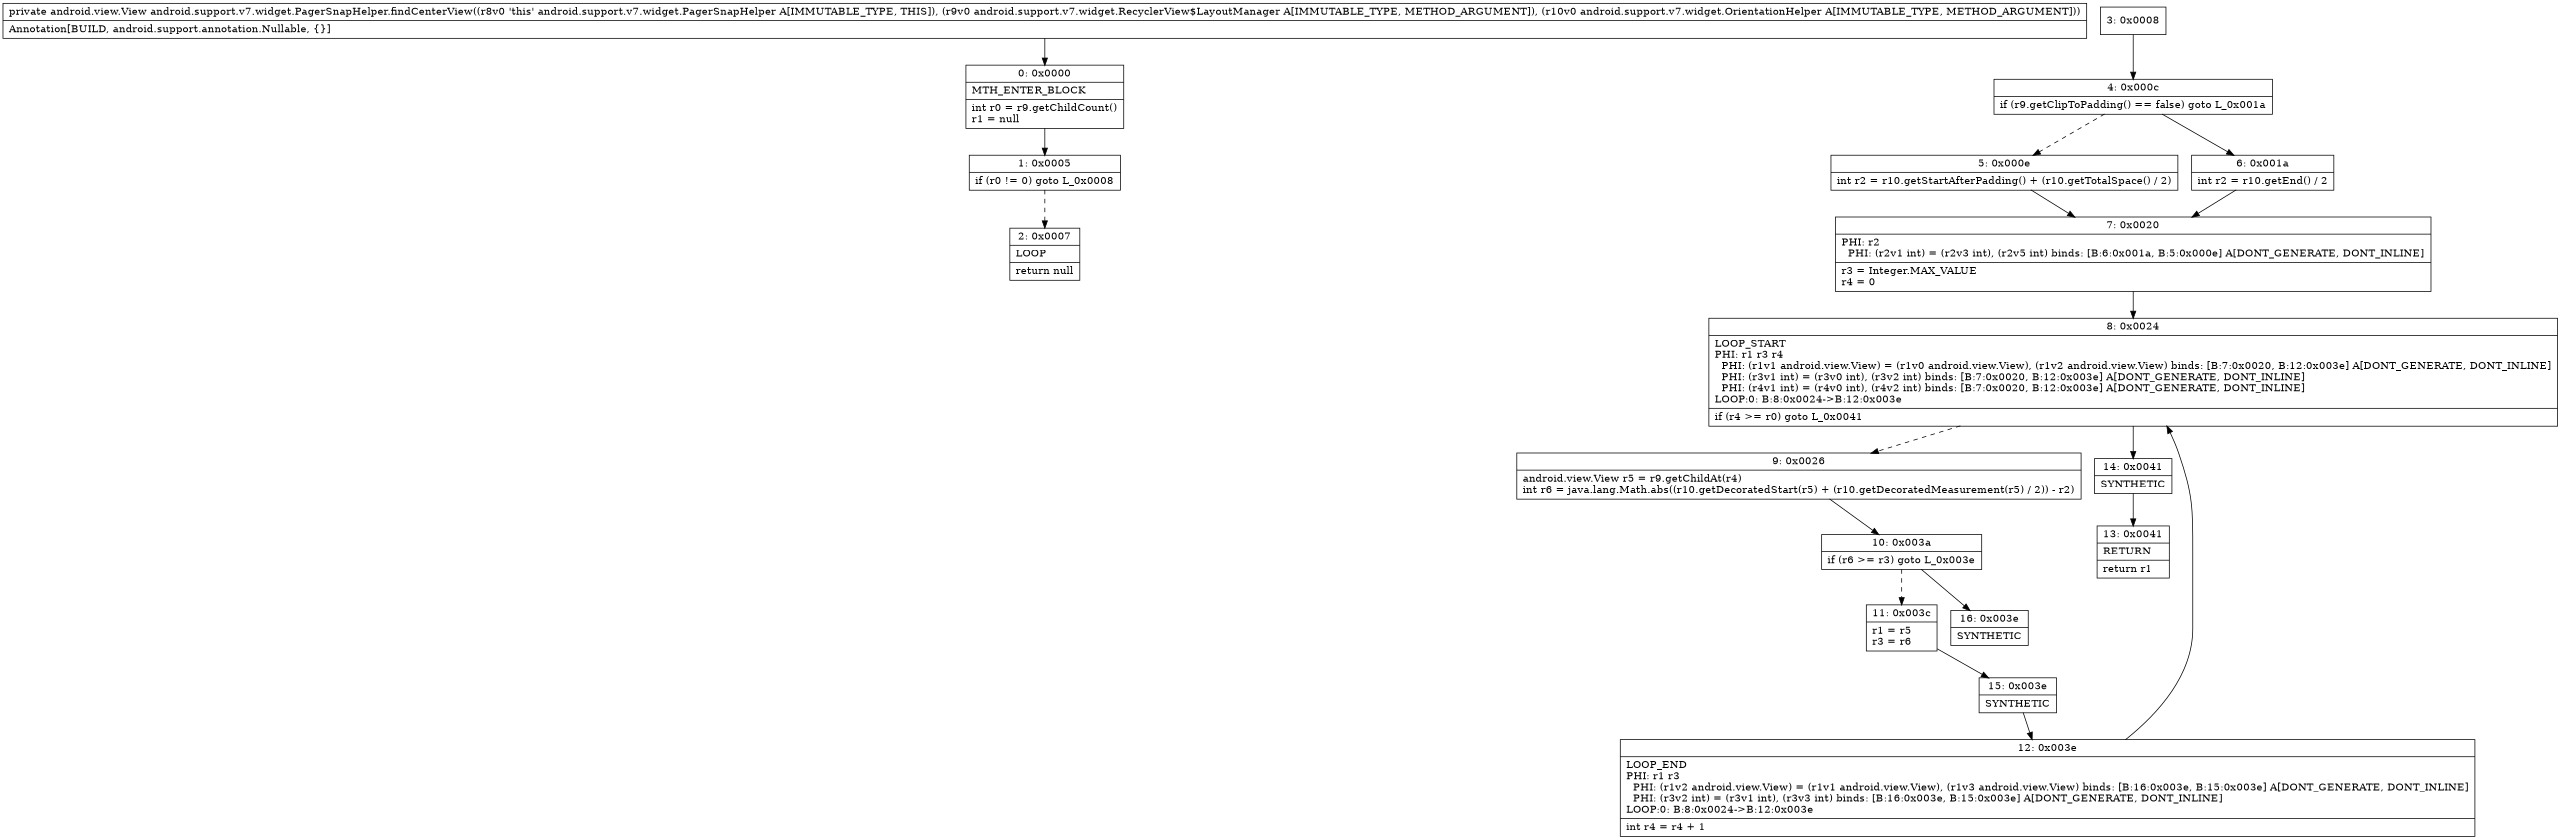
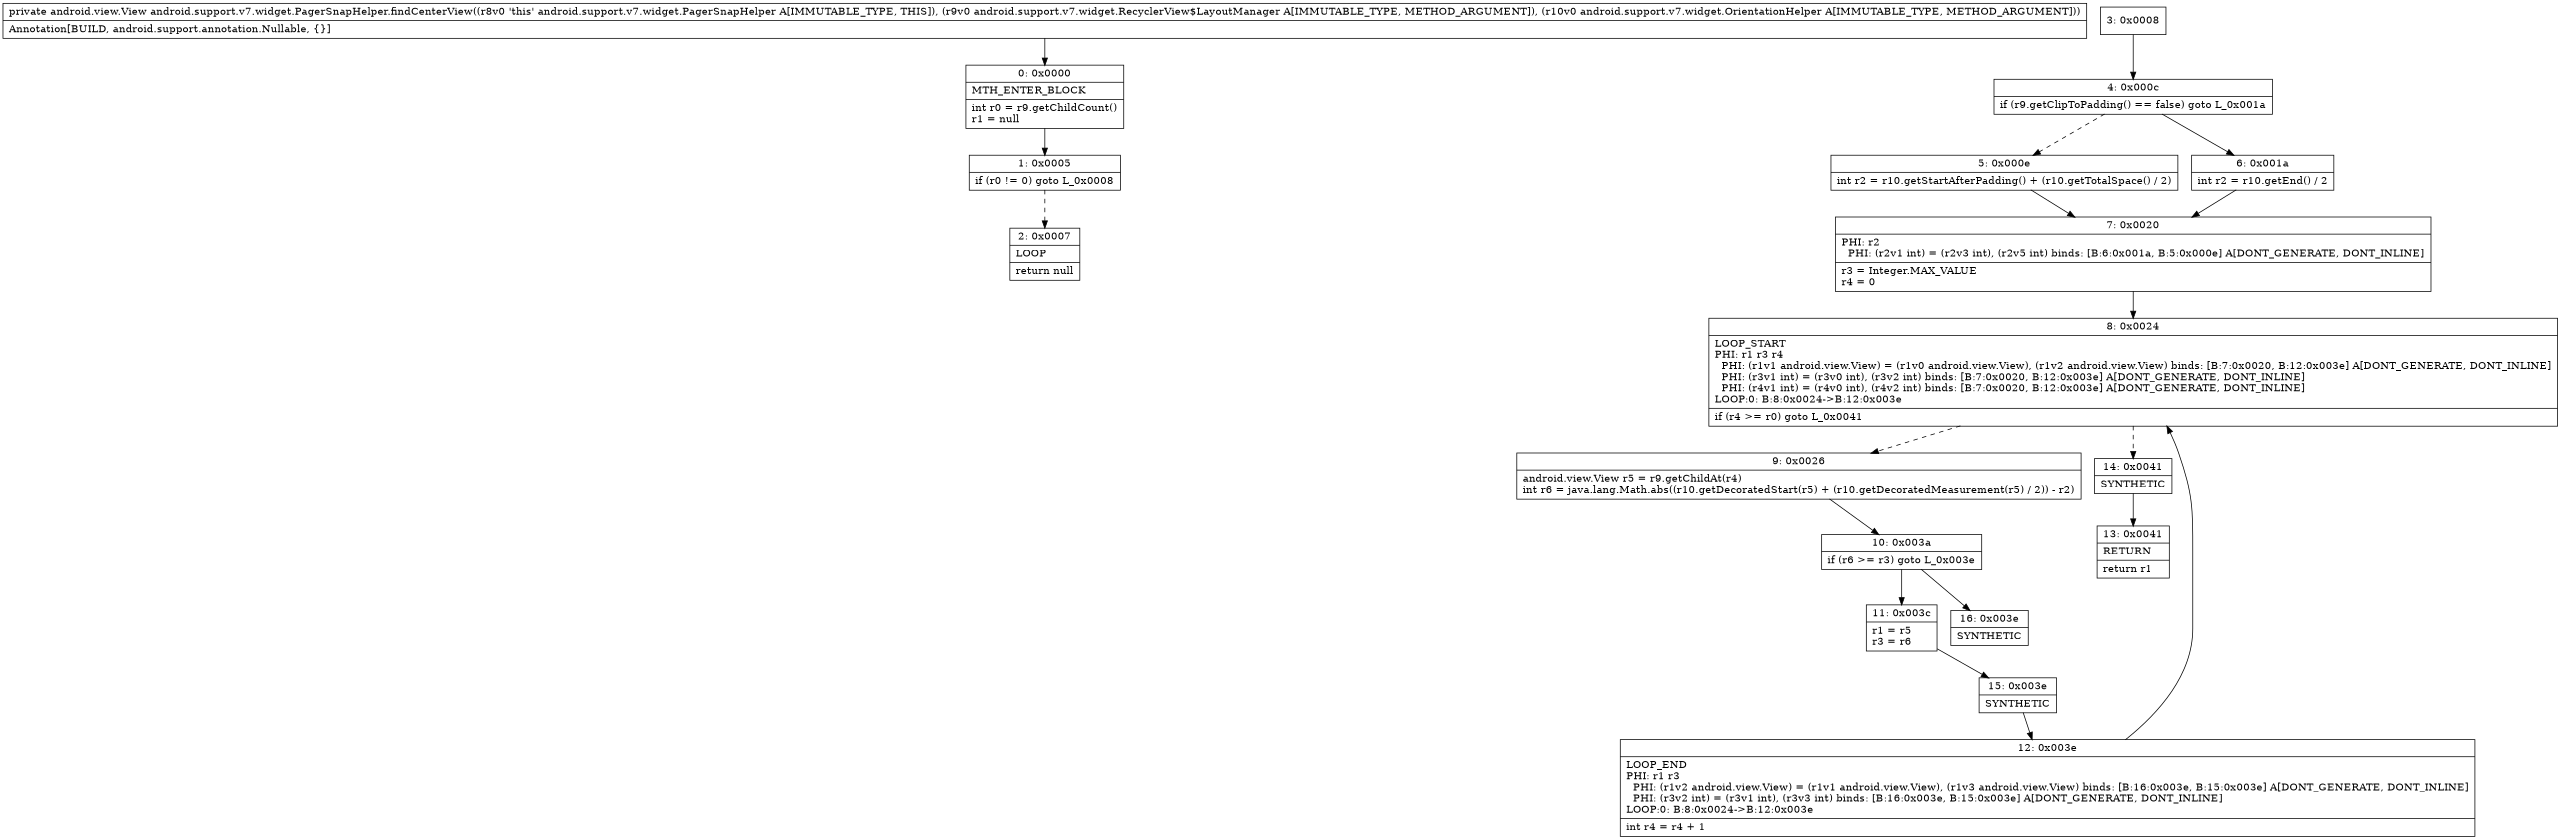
(2133, 439) -> (2133, 439)
(1902, 583) -> (1902, 583)
